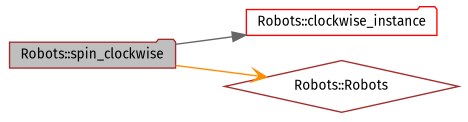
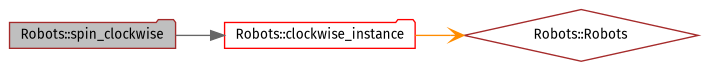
(214, 70) -> (433, 35)
